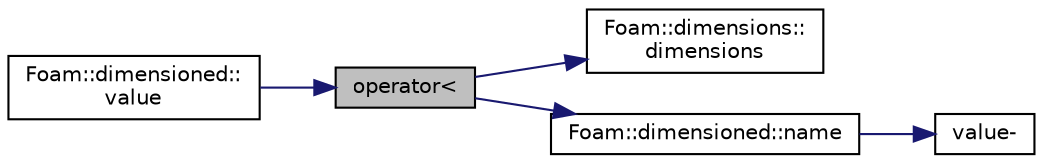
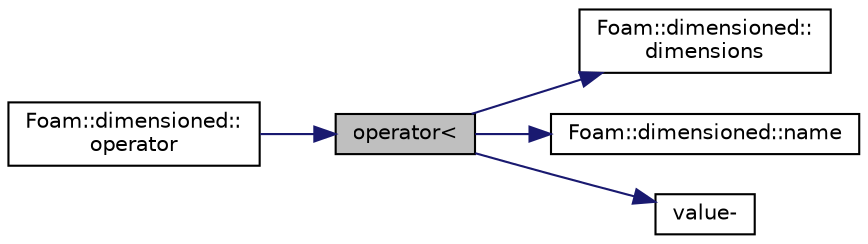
(705, 41) -> (705, 41)
(134, 88) -> (134, 134)
(886, 134) -> (555, 175)
